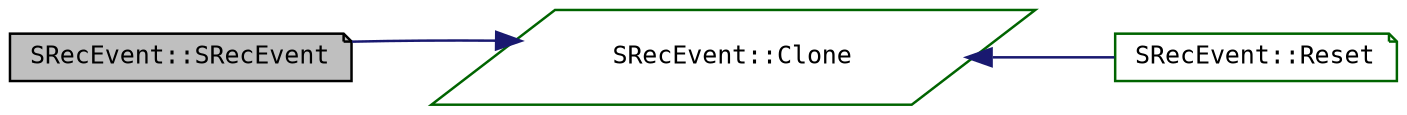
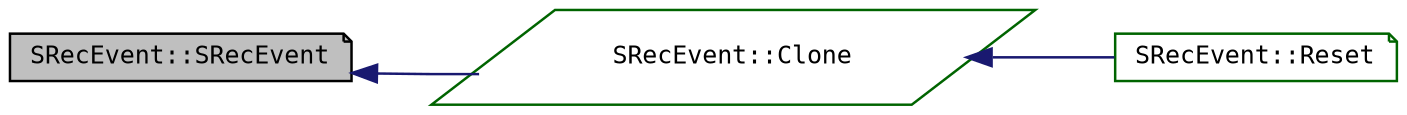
(424, 41) -> (428, 74)
